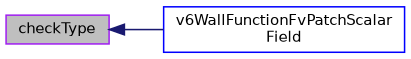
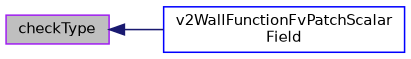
(284, 30) -> (284, 30)
